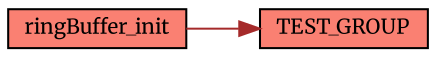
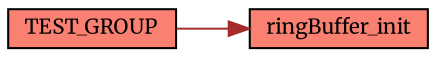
(213, 29) -> (203, 29)
